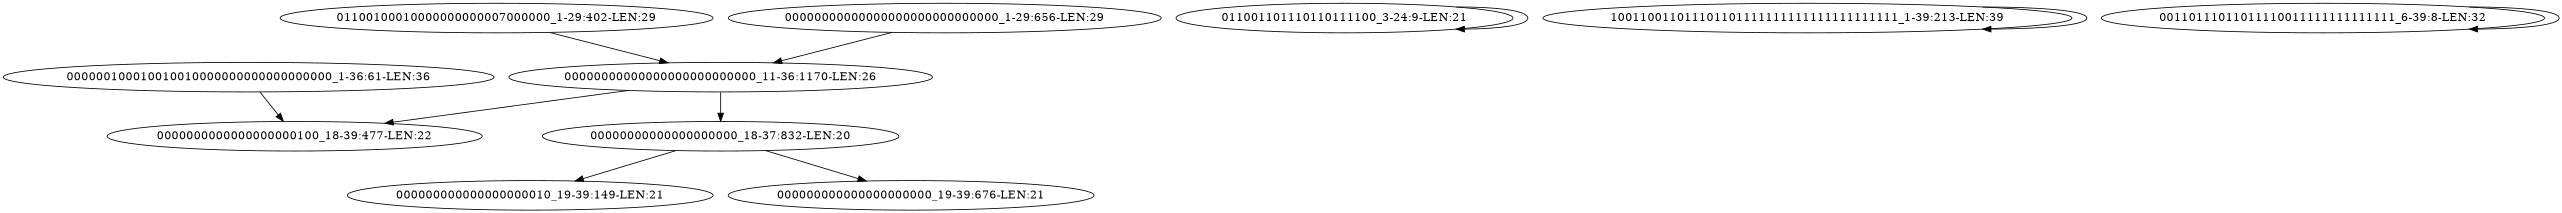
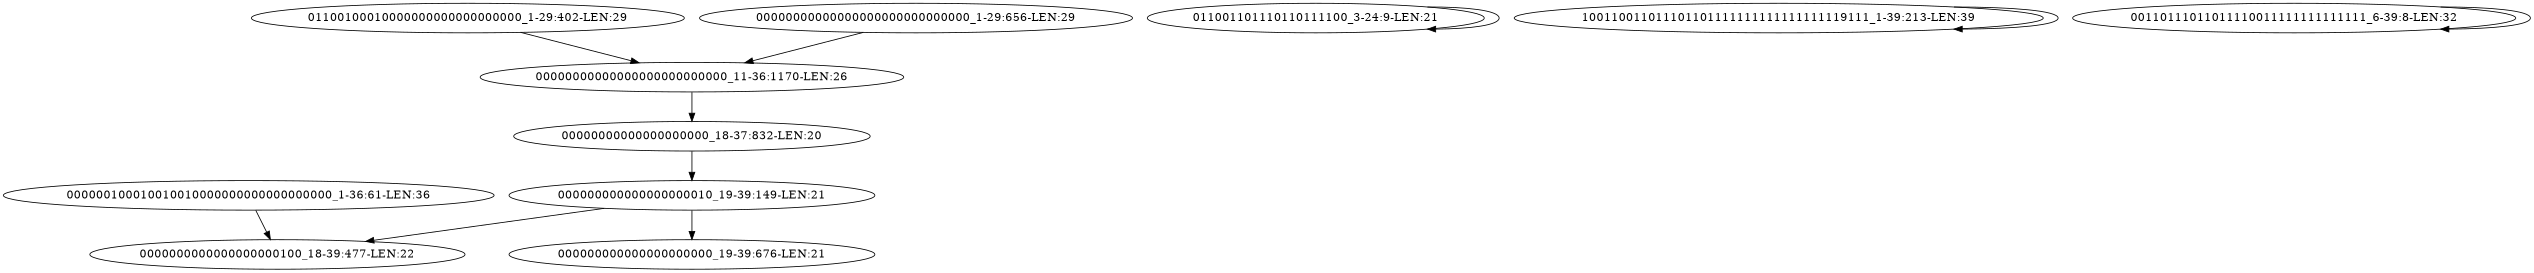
(497, 18) -> (468, 18)
(1807, 18) -> (1779, 18)
(511, 106) -> (489, 224)
(812, 165) -> (692, 221)
